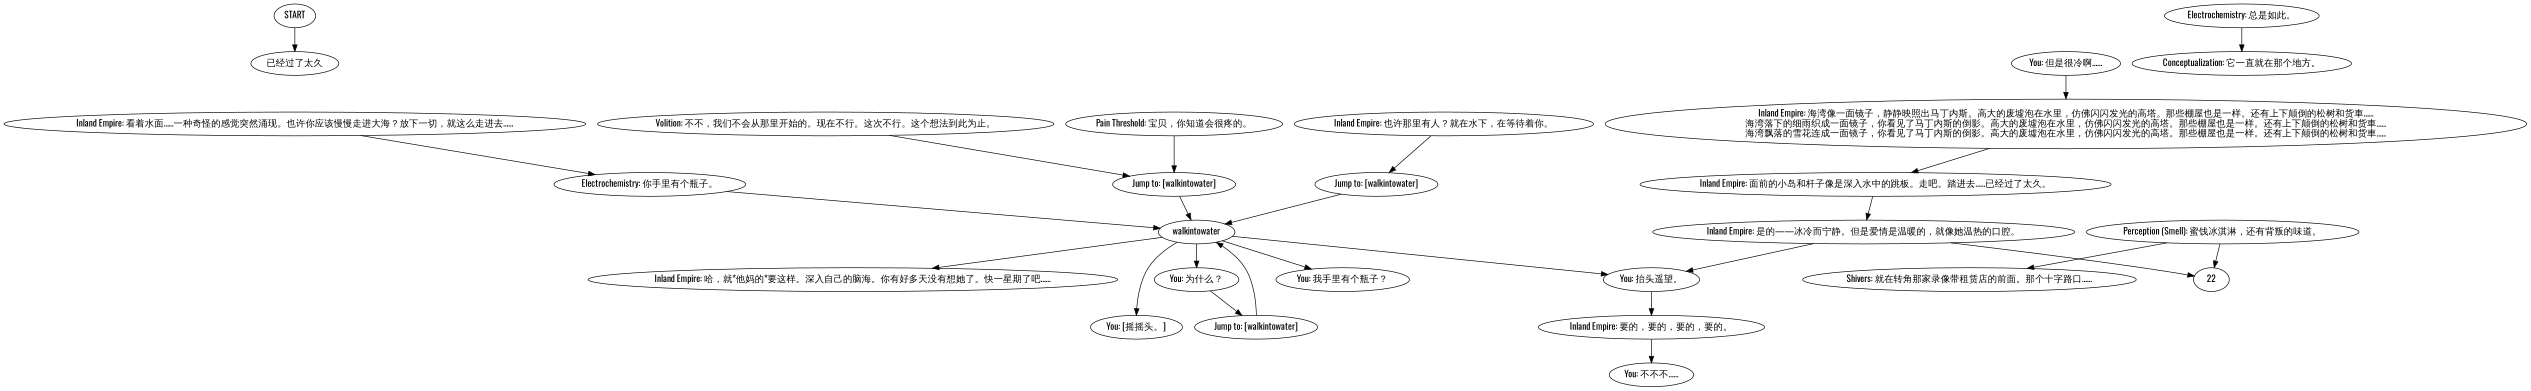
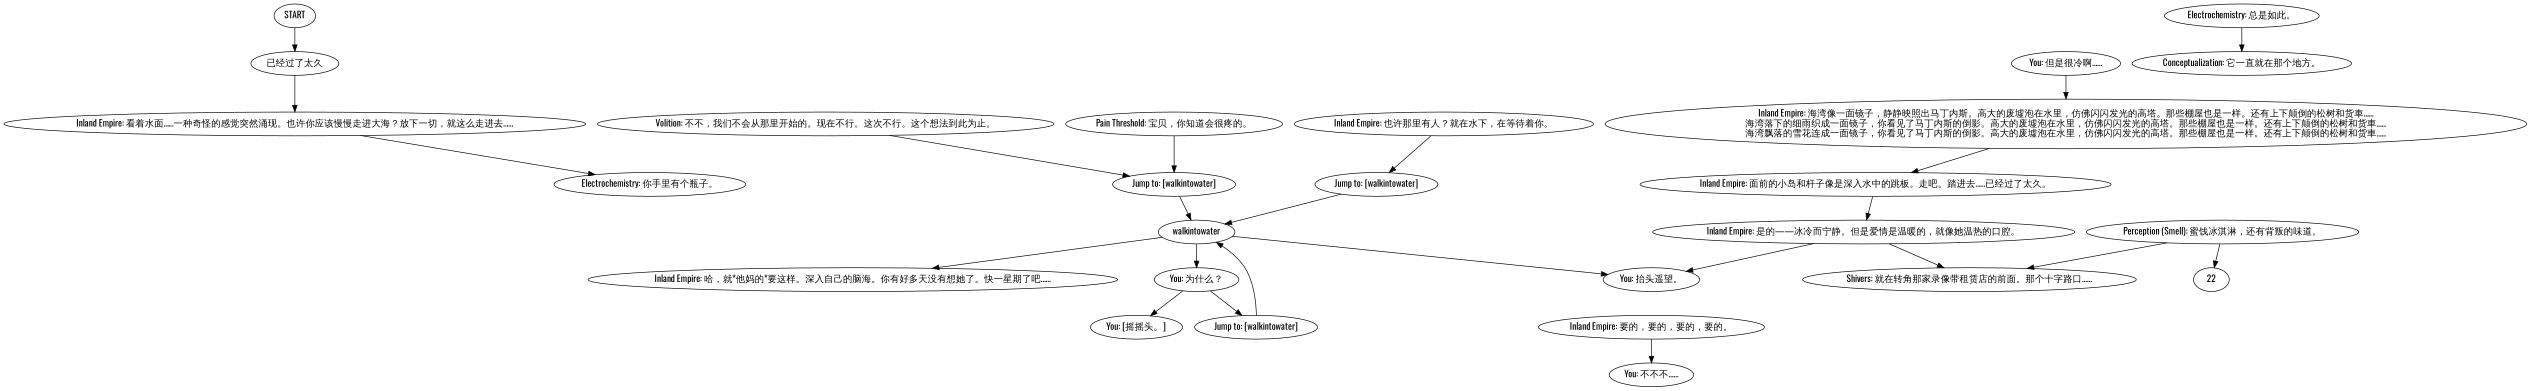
none -> (295, 90)
(940, 210) -> none
(2064, 257) -> (1913, 254)
(1147, 269) -> (1169, 301)
(1343, 280) -> none
(1651, 300) -> none
